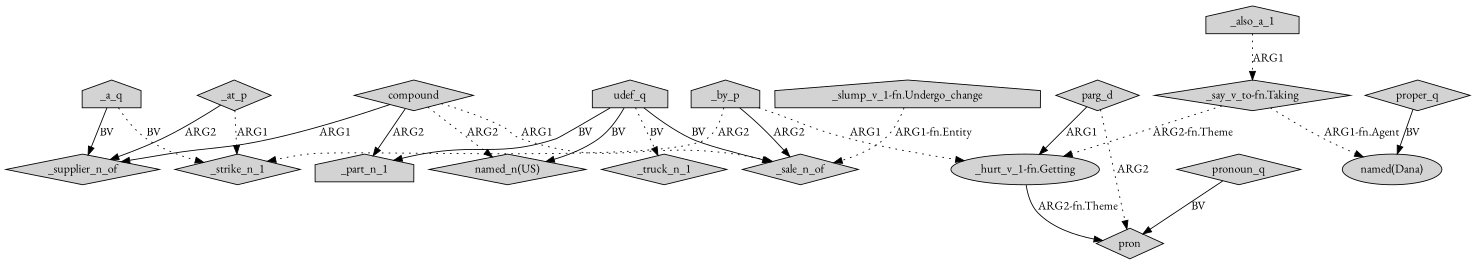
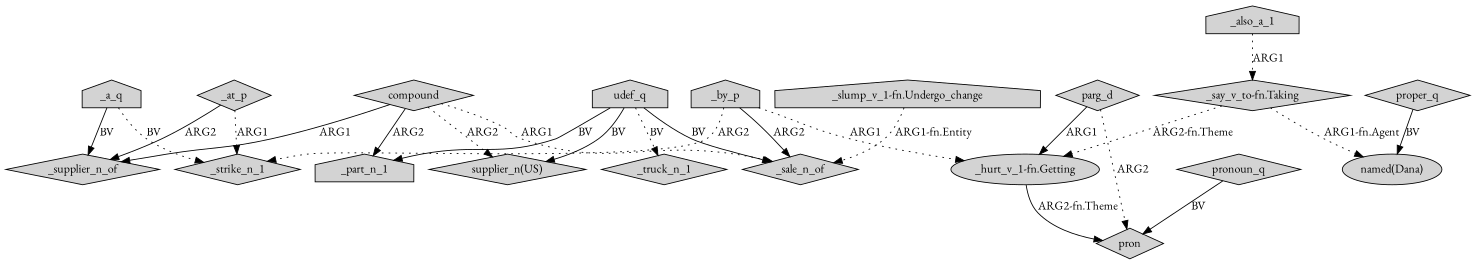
(507, 169) -> (507, 169)
